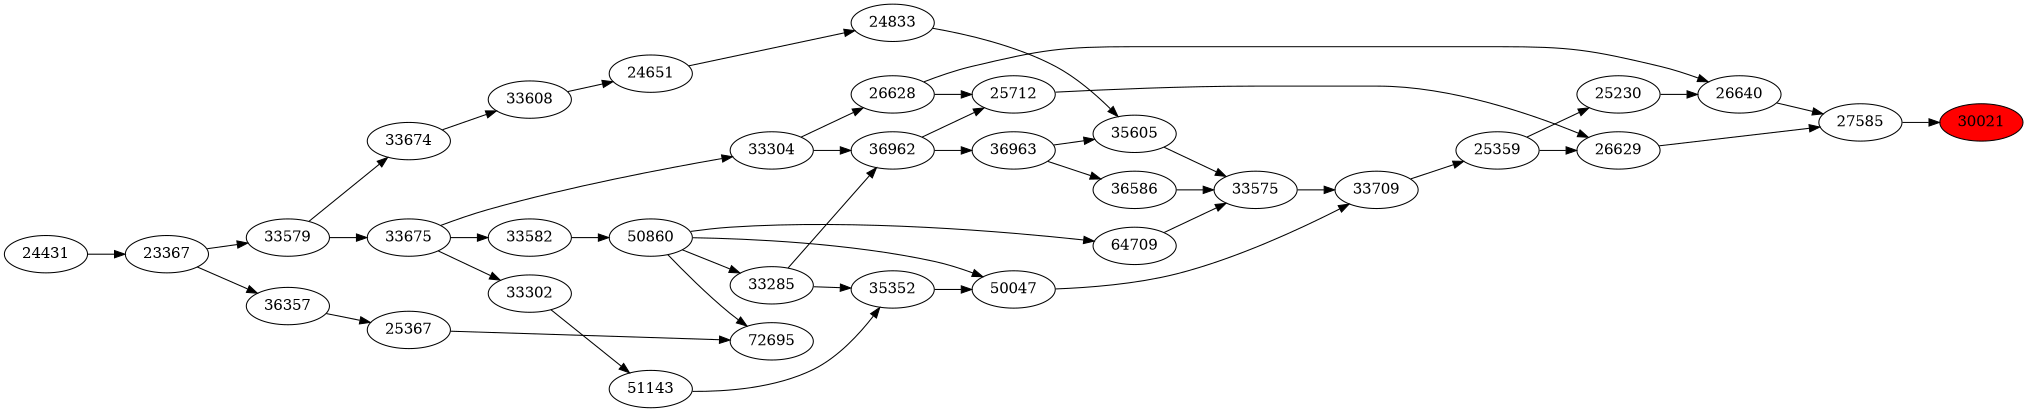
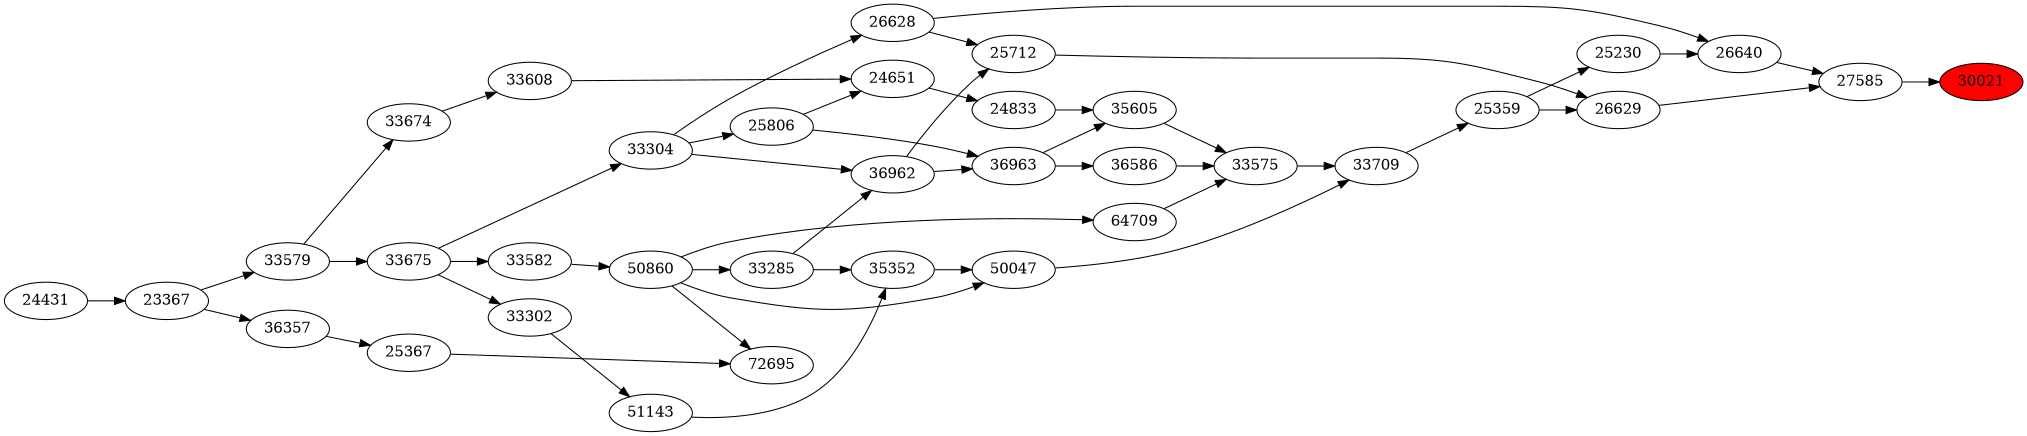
none -> (772, 127)
